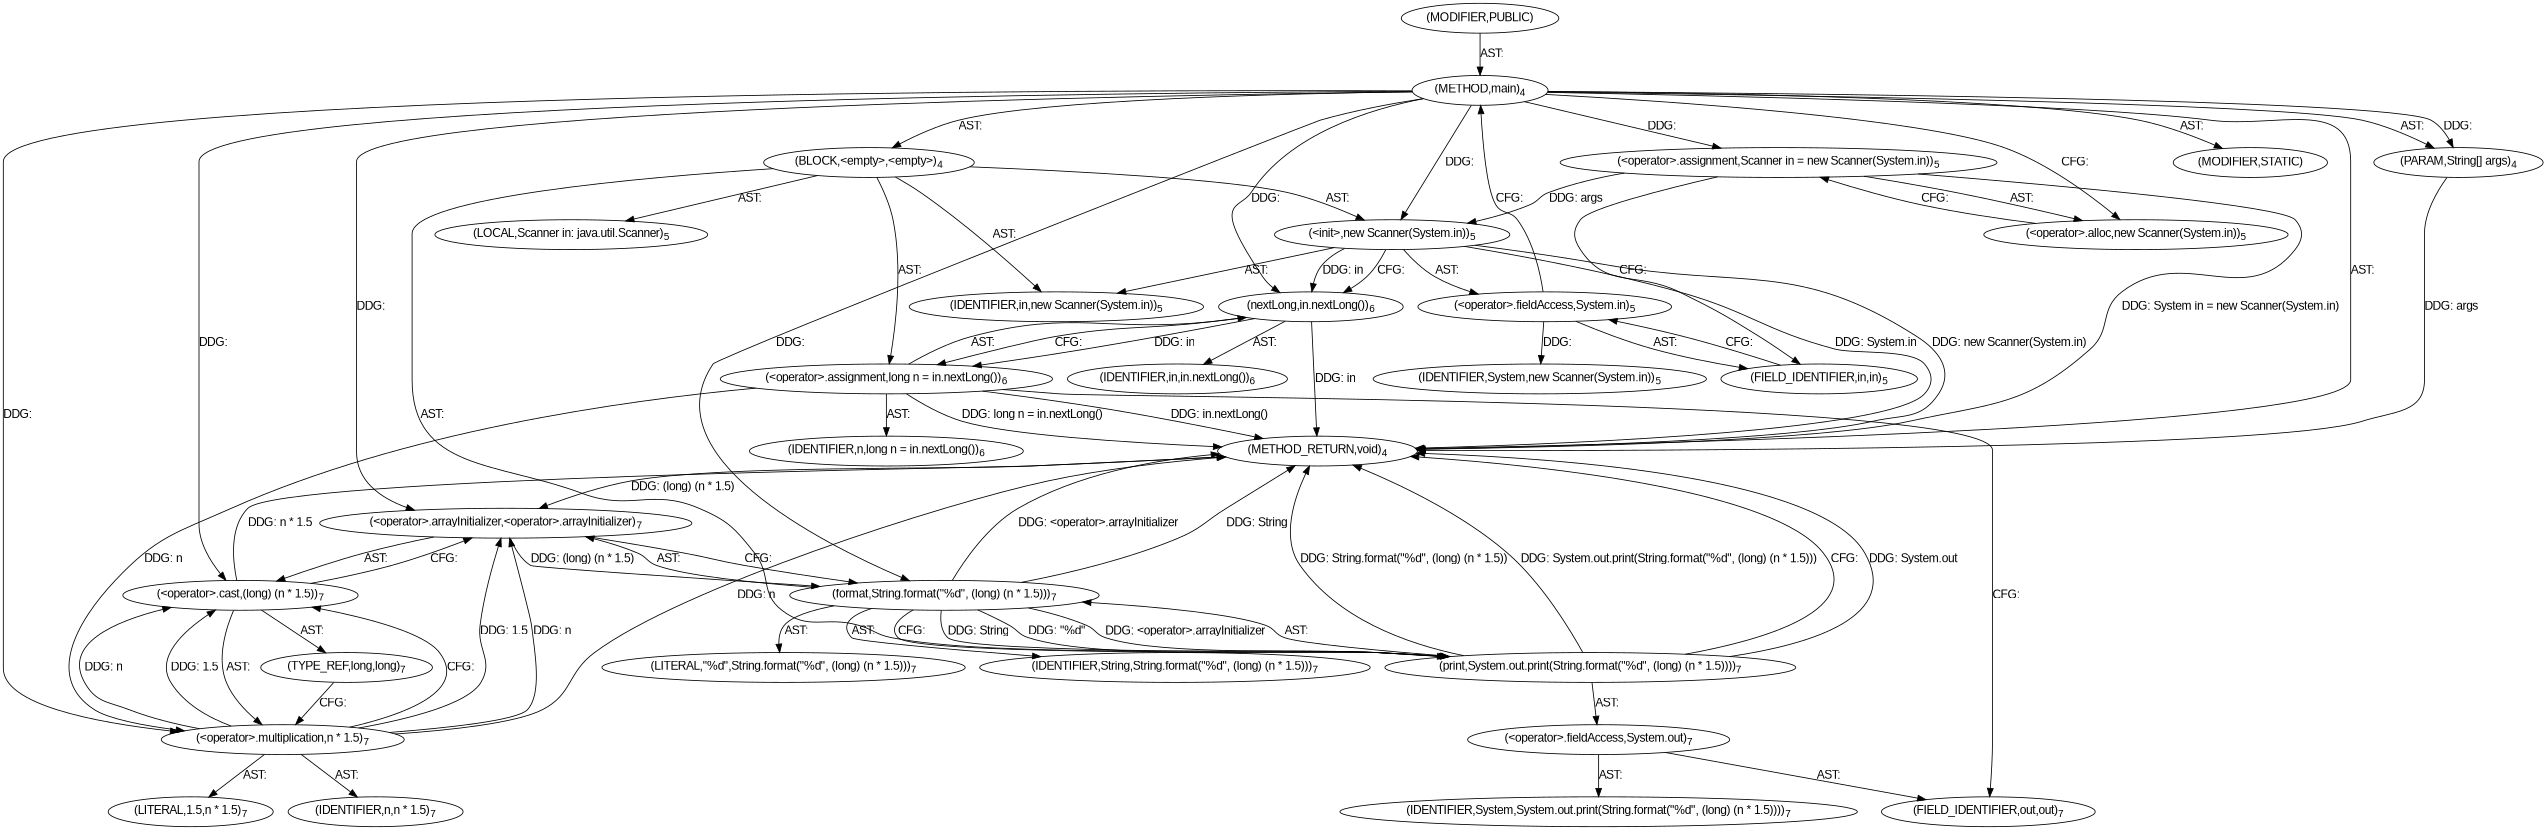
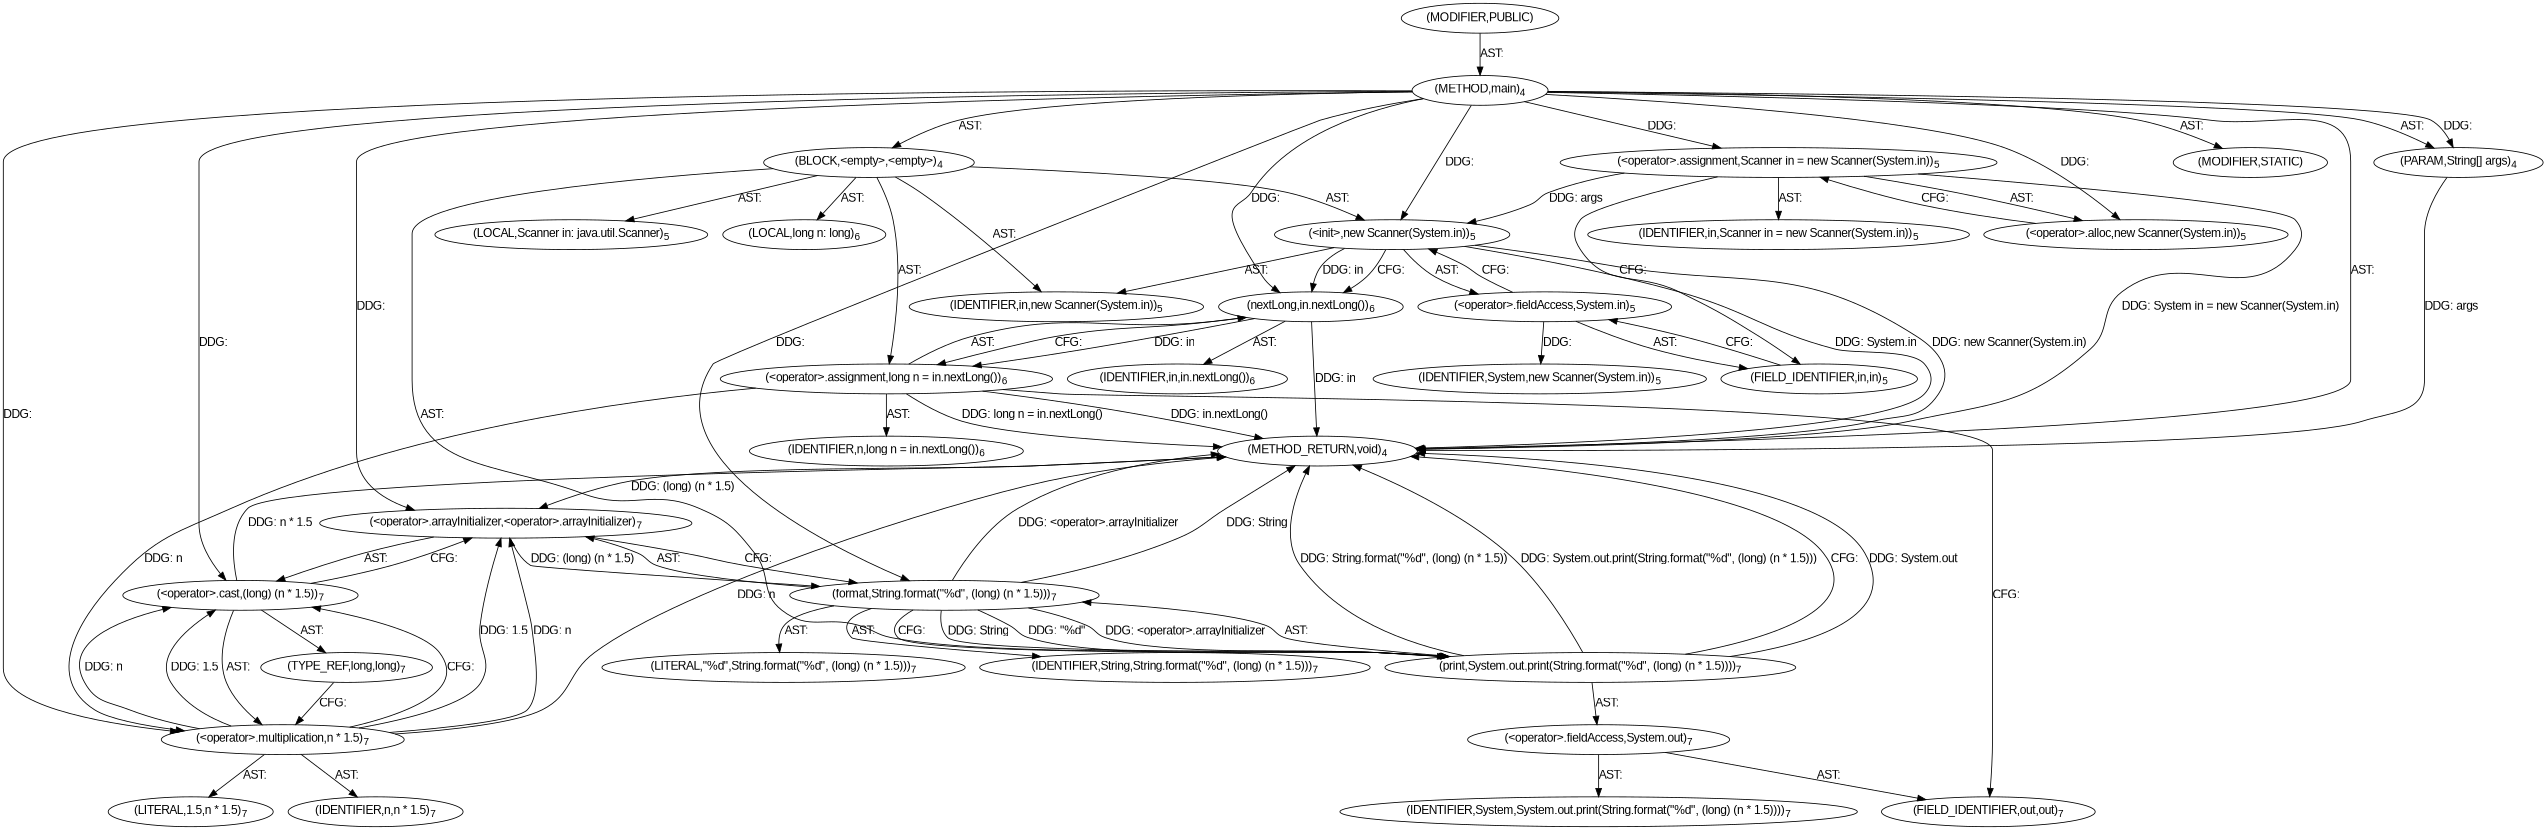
(2077, 163) -> (2077, 163)
(1500, 209) -> (1474, 272)
none -> (804, 235)
none -> (1779, 235)
